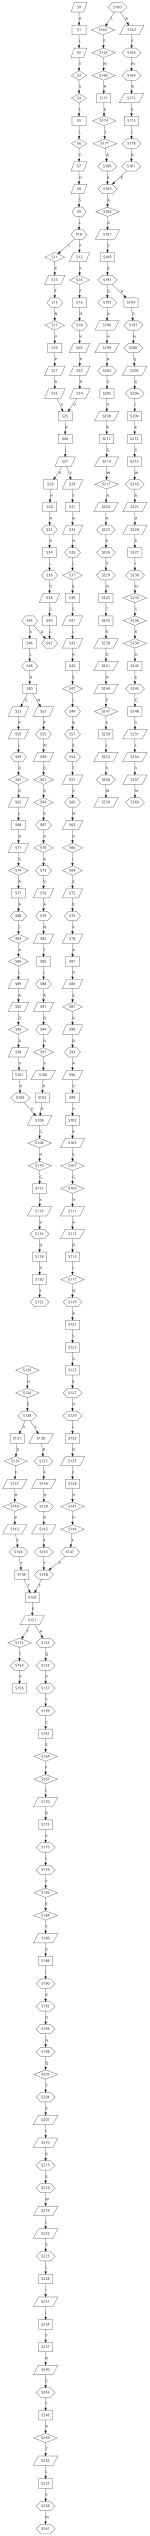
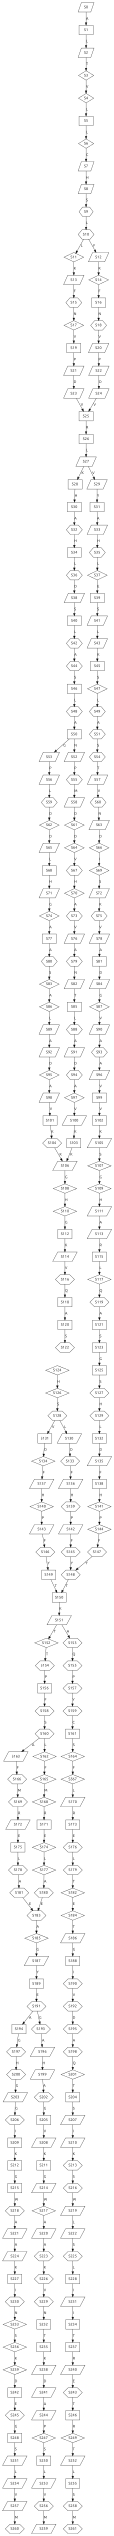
(39, 631) -> (74, 653)
none -> (45, 1711)
(46, 2097) -> (73, 2097)
